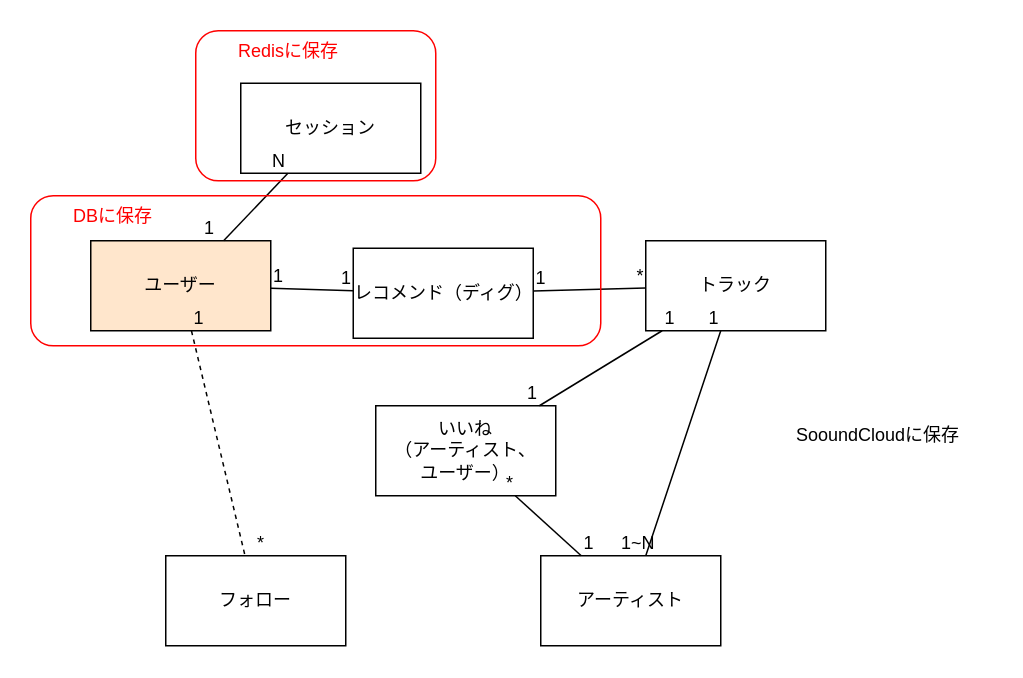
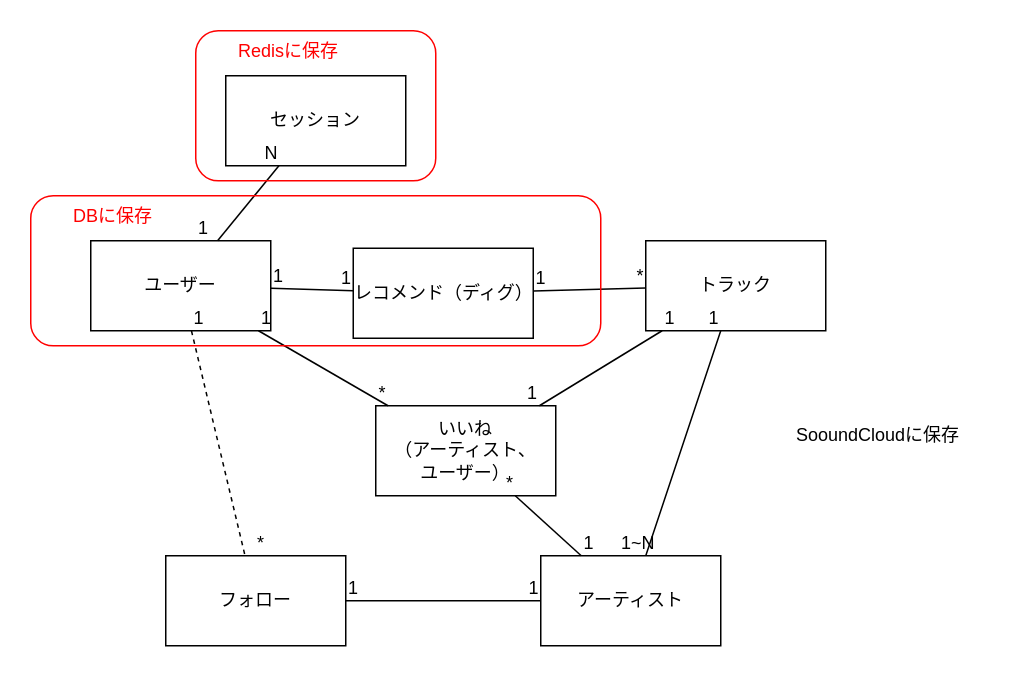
(331, 128) -> (316, 121)
(181, 286) -> (181, 286)
none -> (323, 368)
none -> (443, 601)
